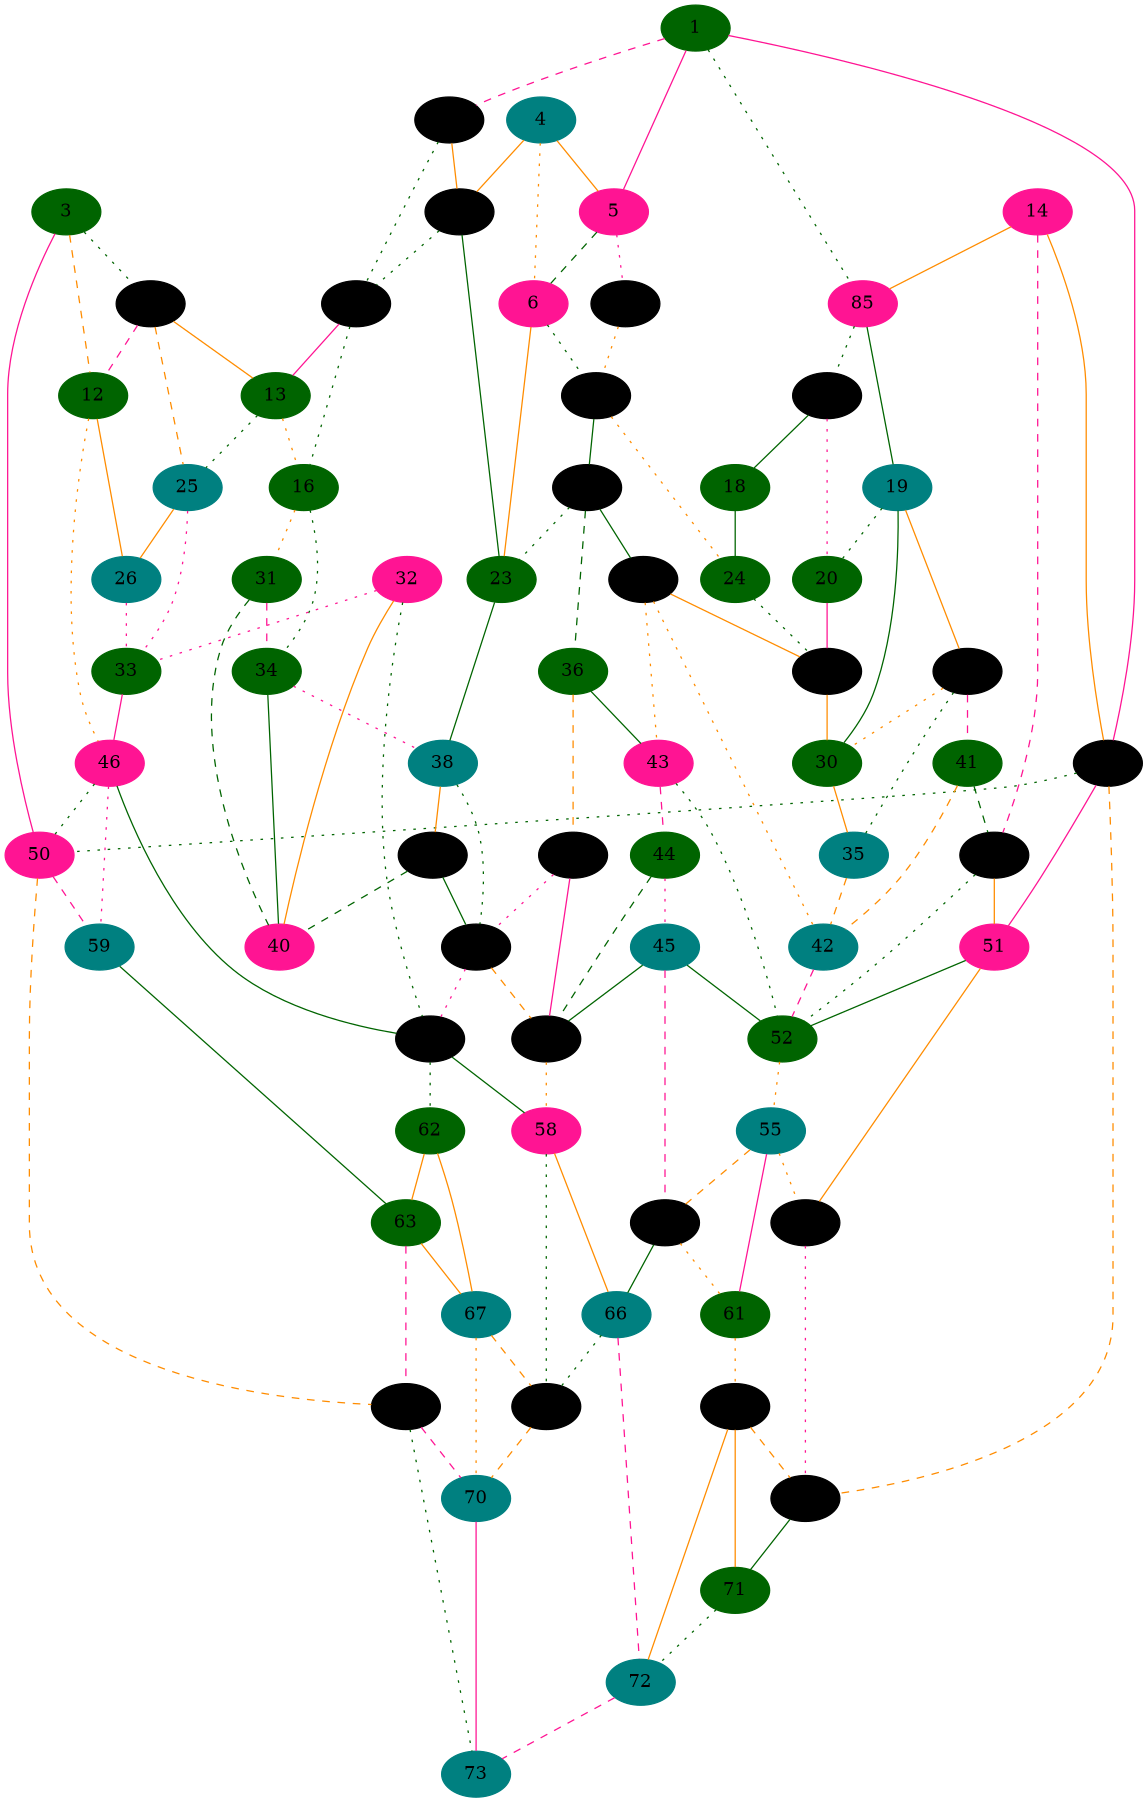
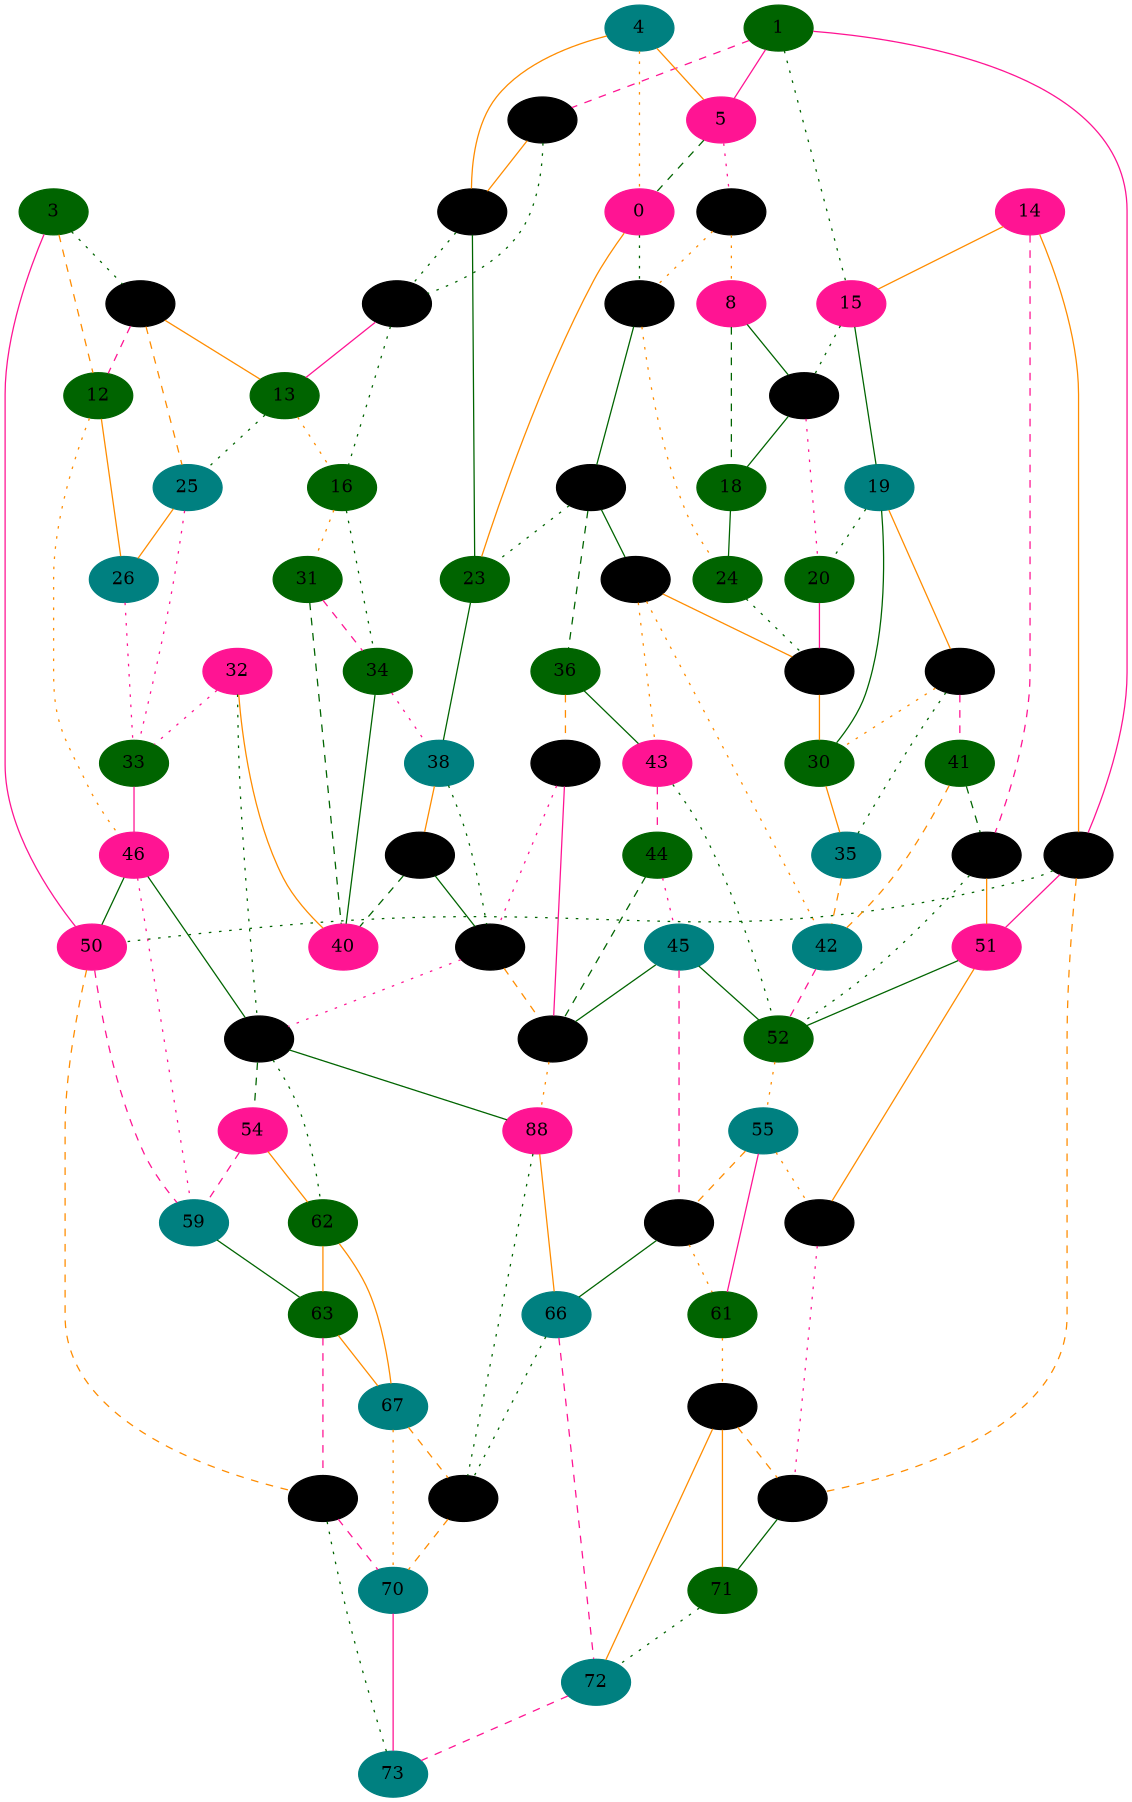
(534, 304) -> (639, 212)
none -> (731, 304)
(863, 304) -> (851, 304)
(75, 809) -> (113, 901)
none -> (253, 1131)
(546, 1131) -> (537, 1131)
